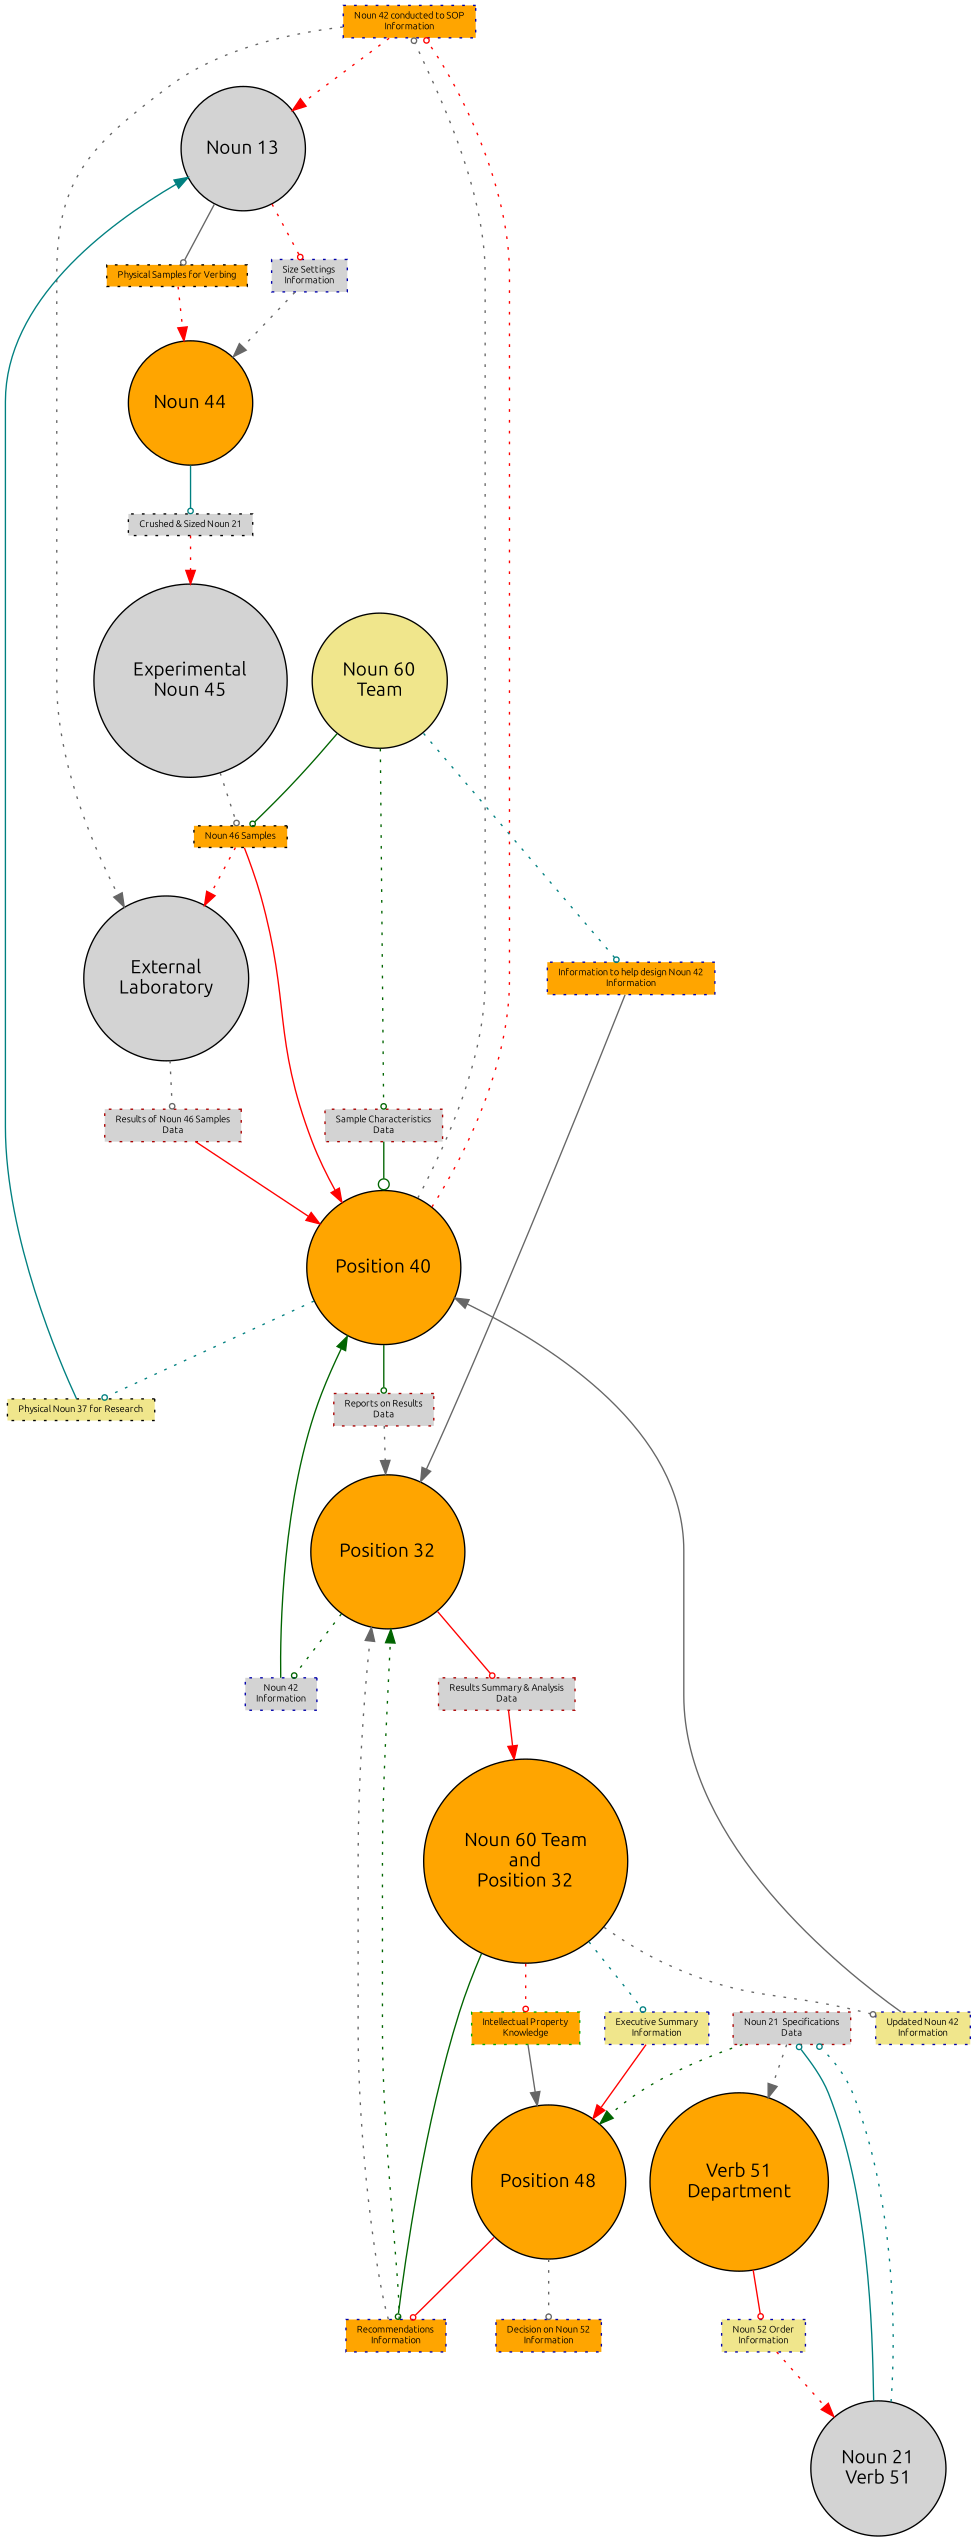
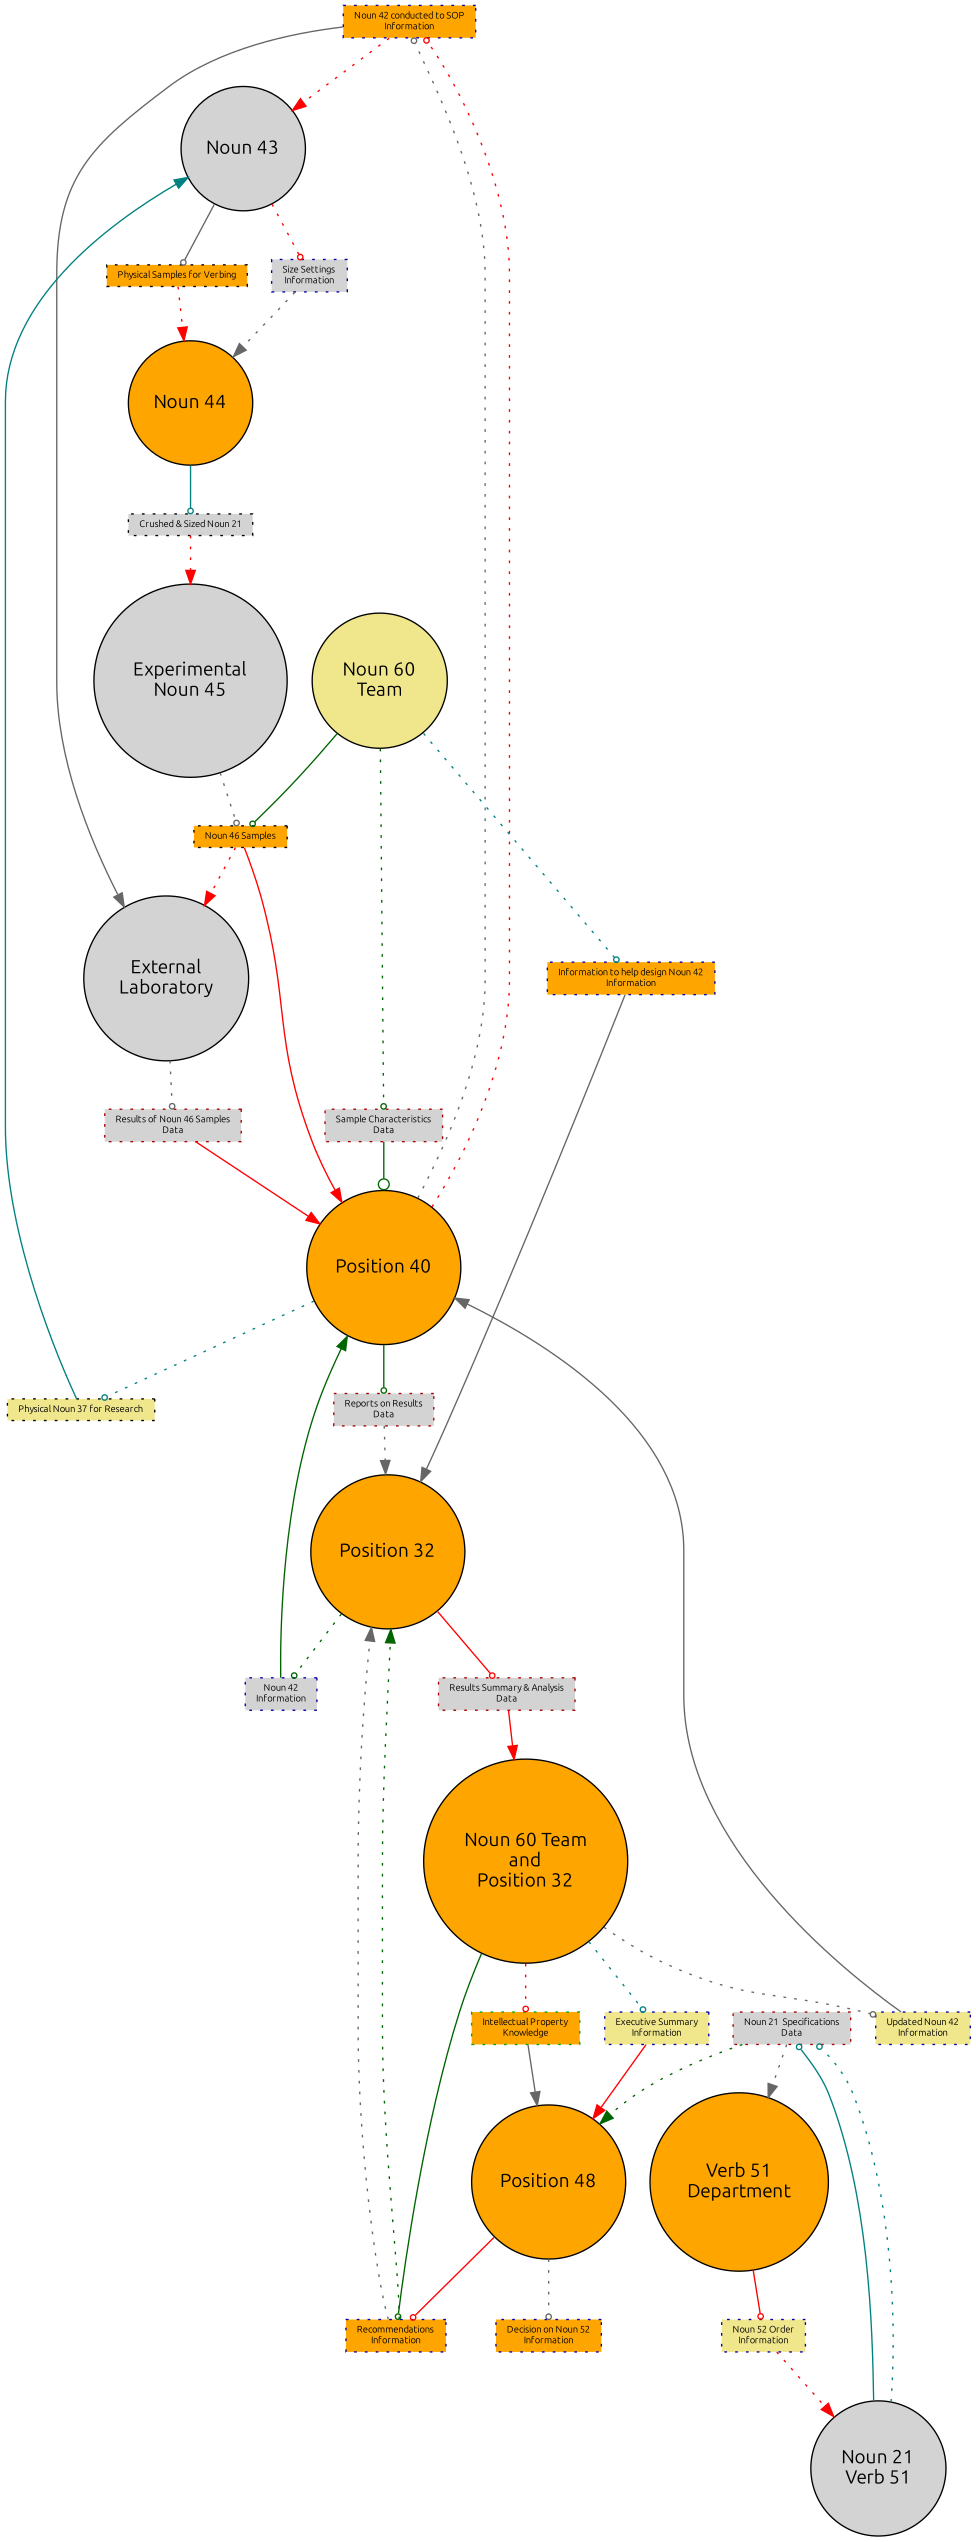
(243, 149) -> (243, 149)
(57, 382) -> (57, 382)
